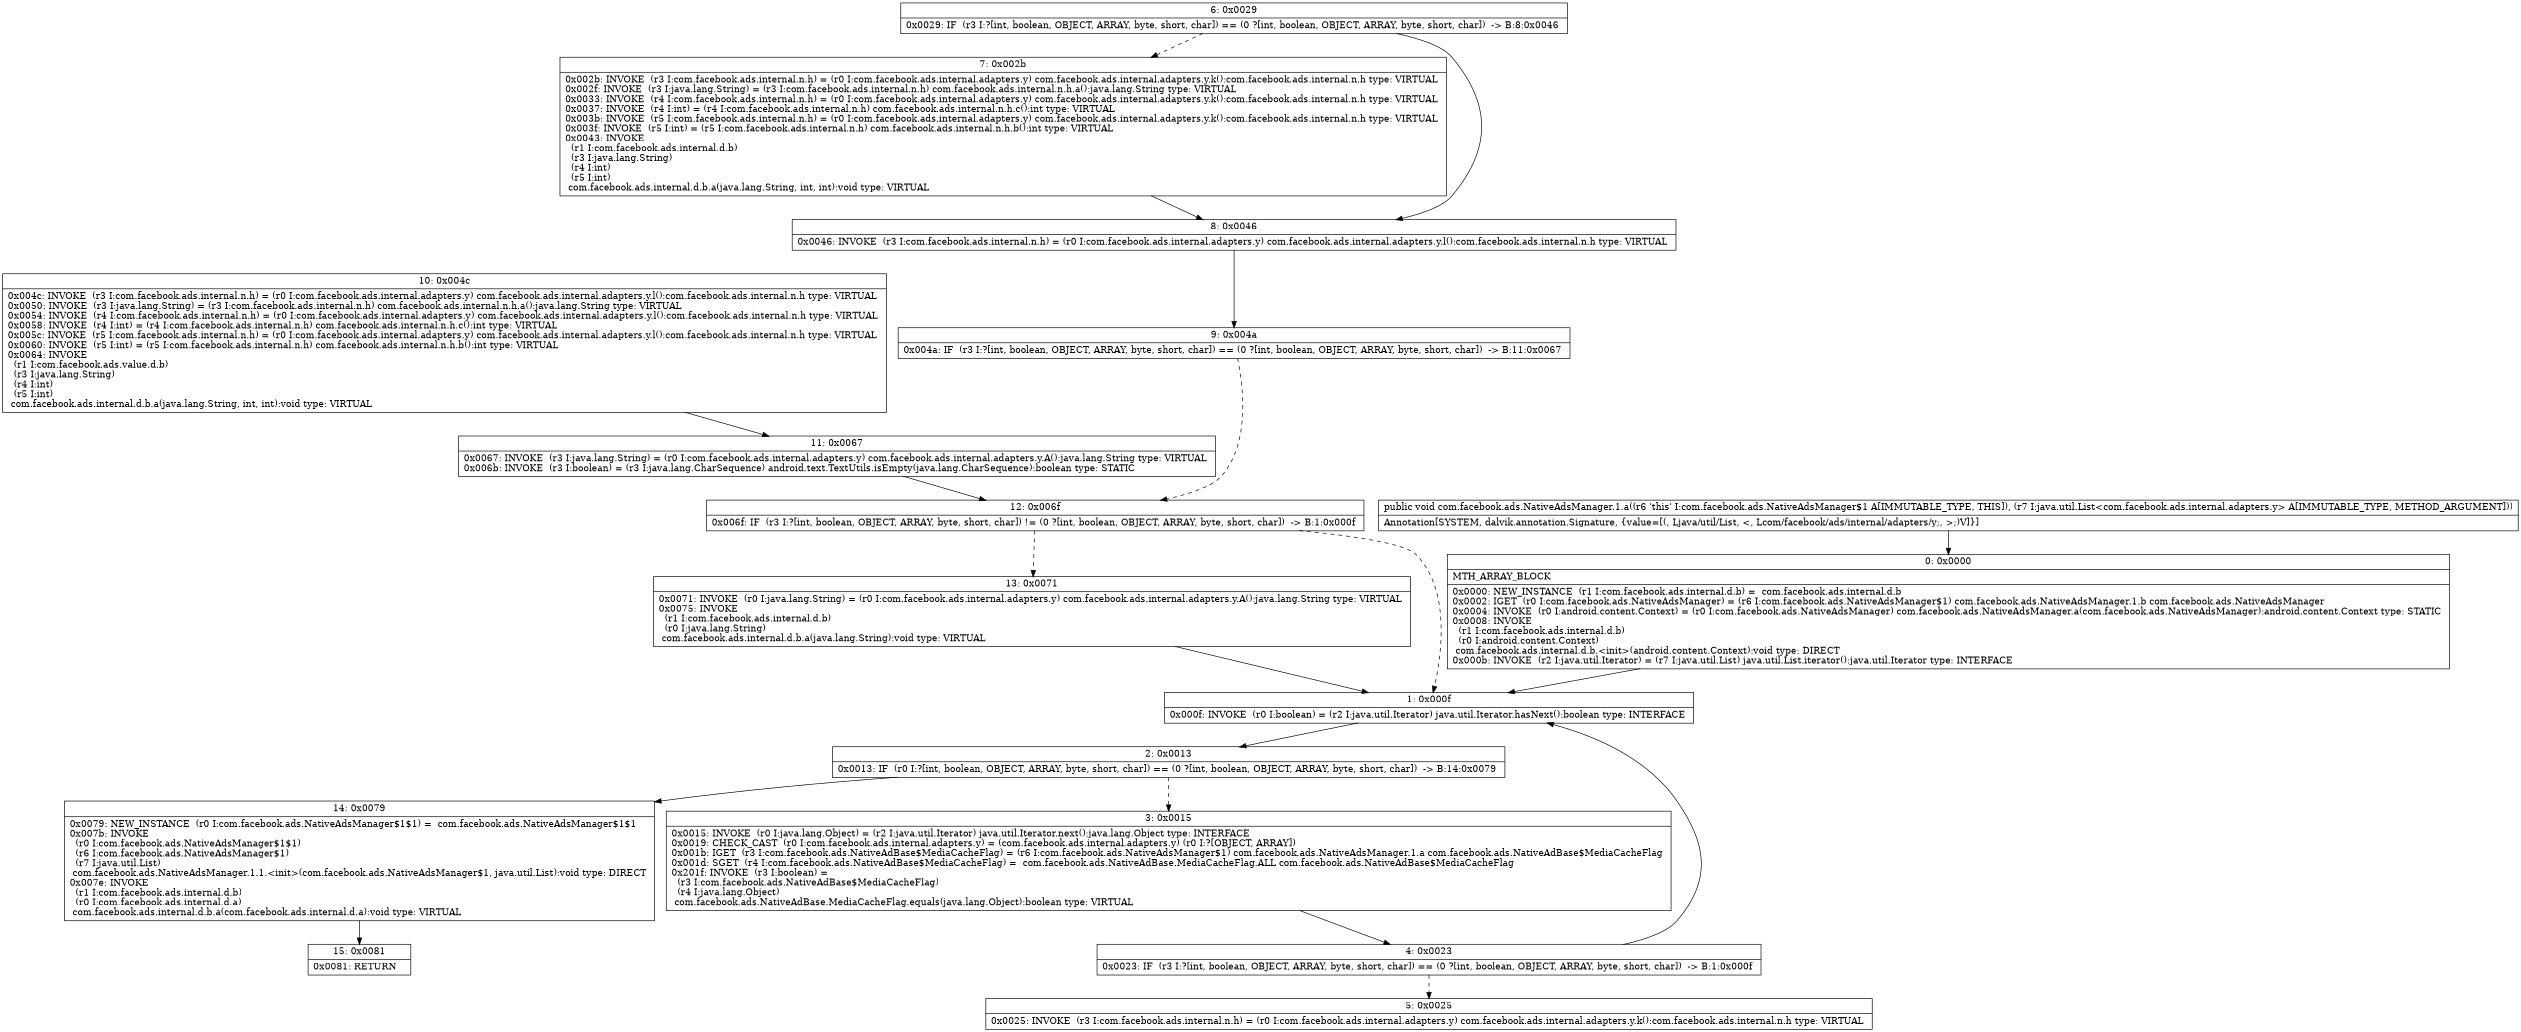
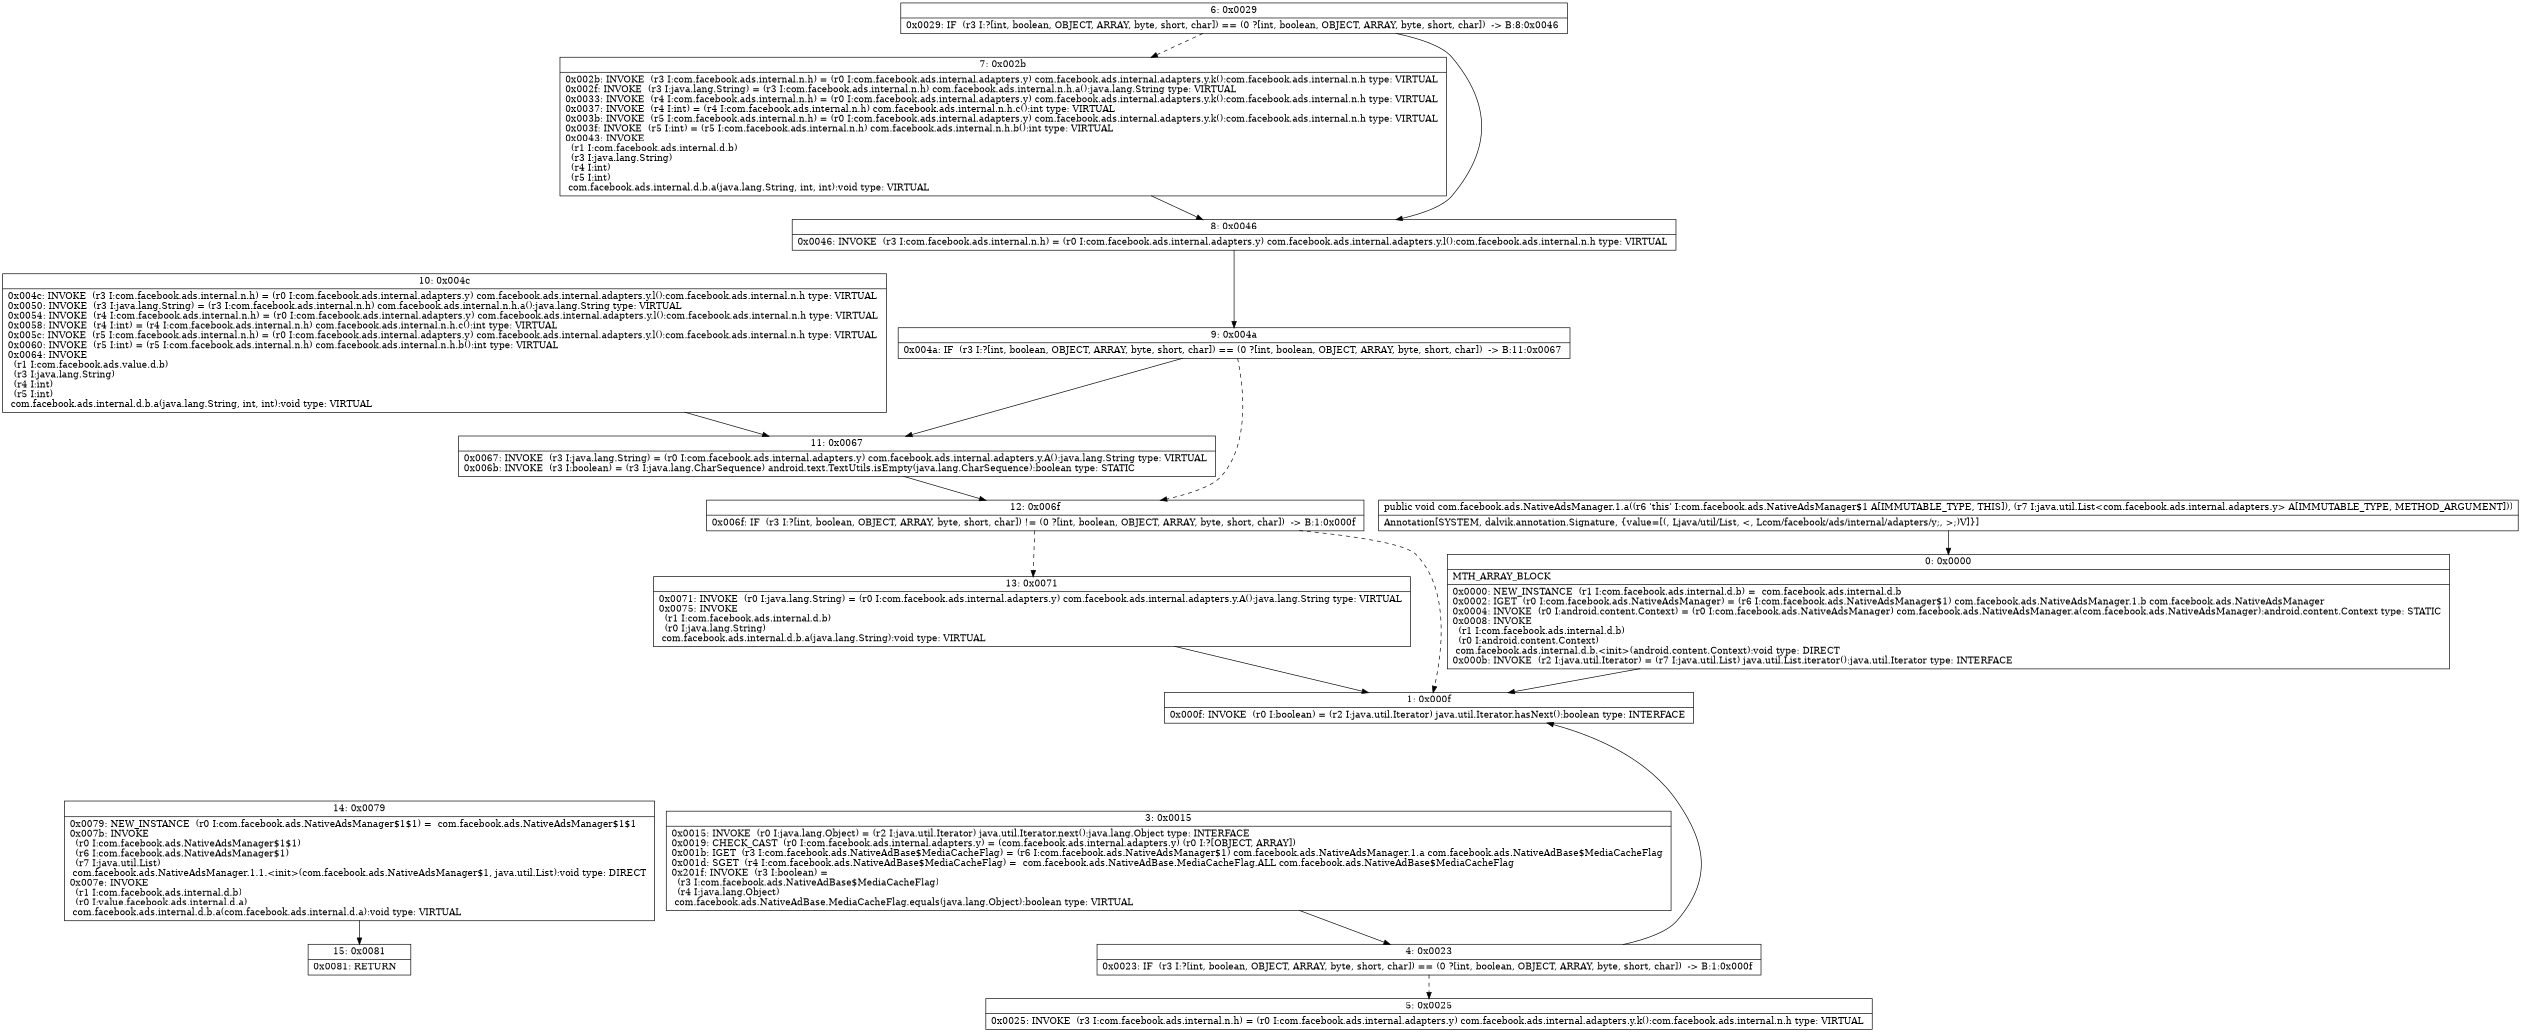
none -> (1047, 396)
(1169, 762) -> none
(156, 903) -> (159, 903)
